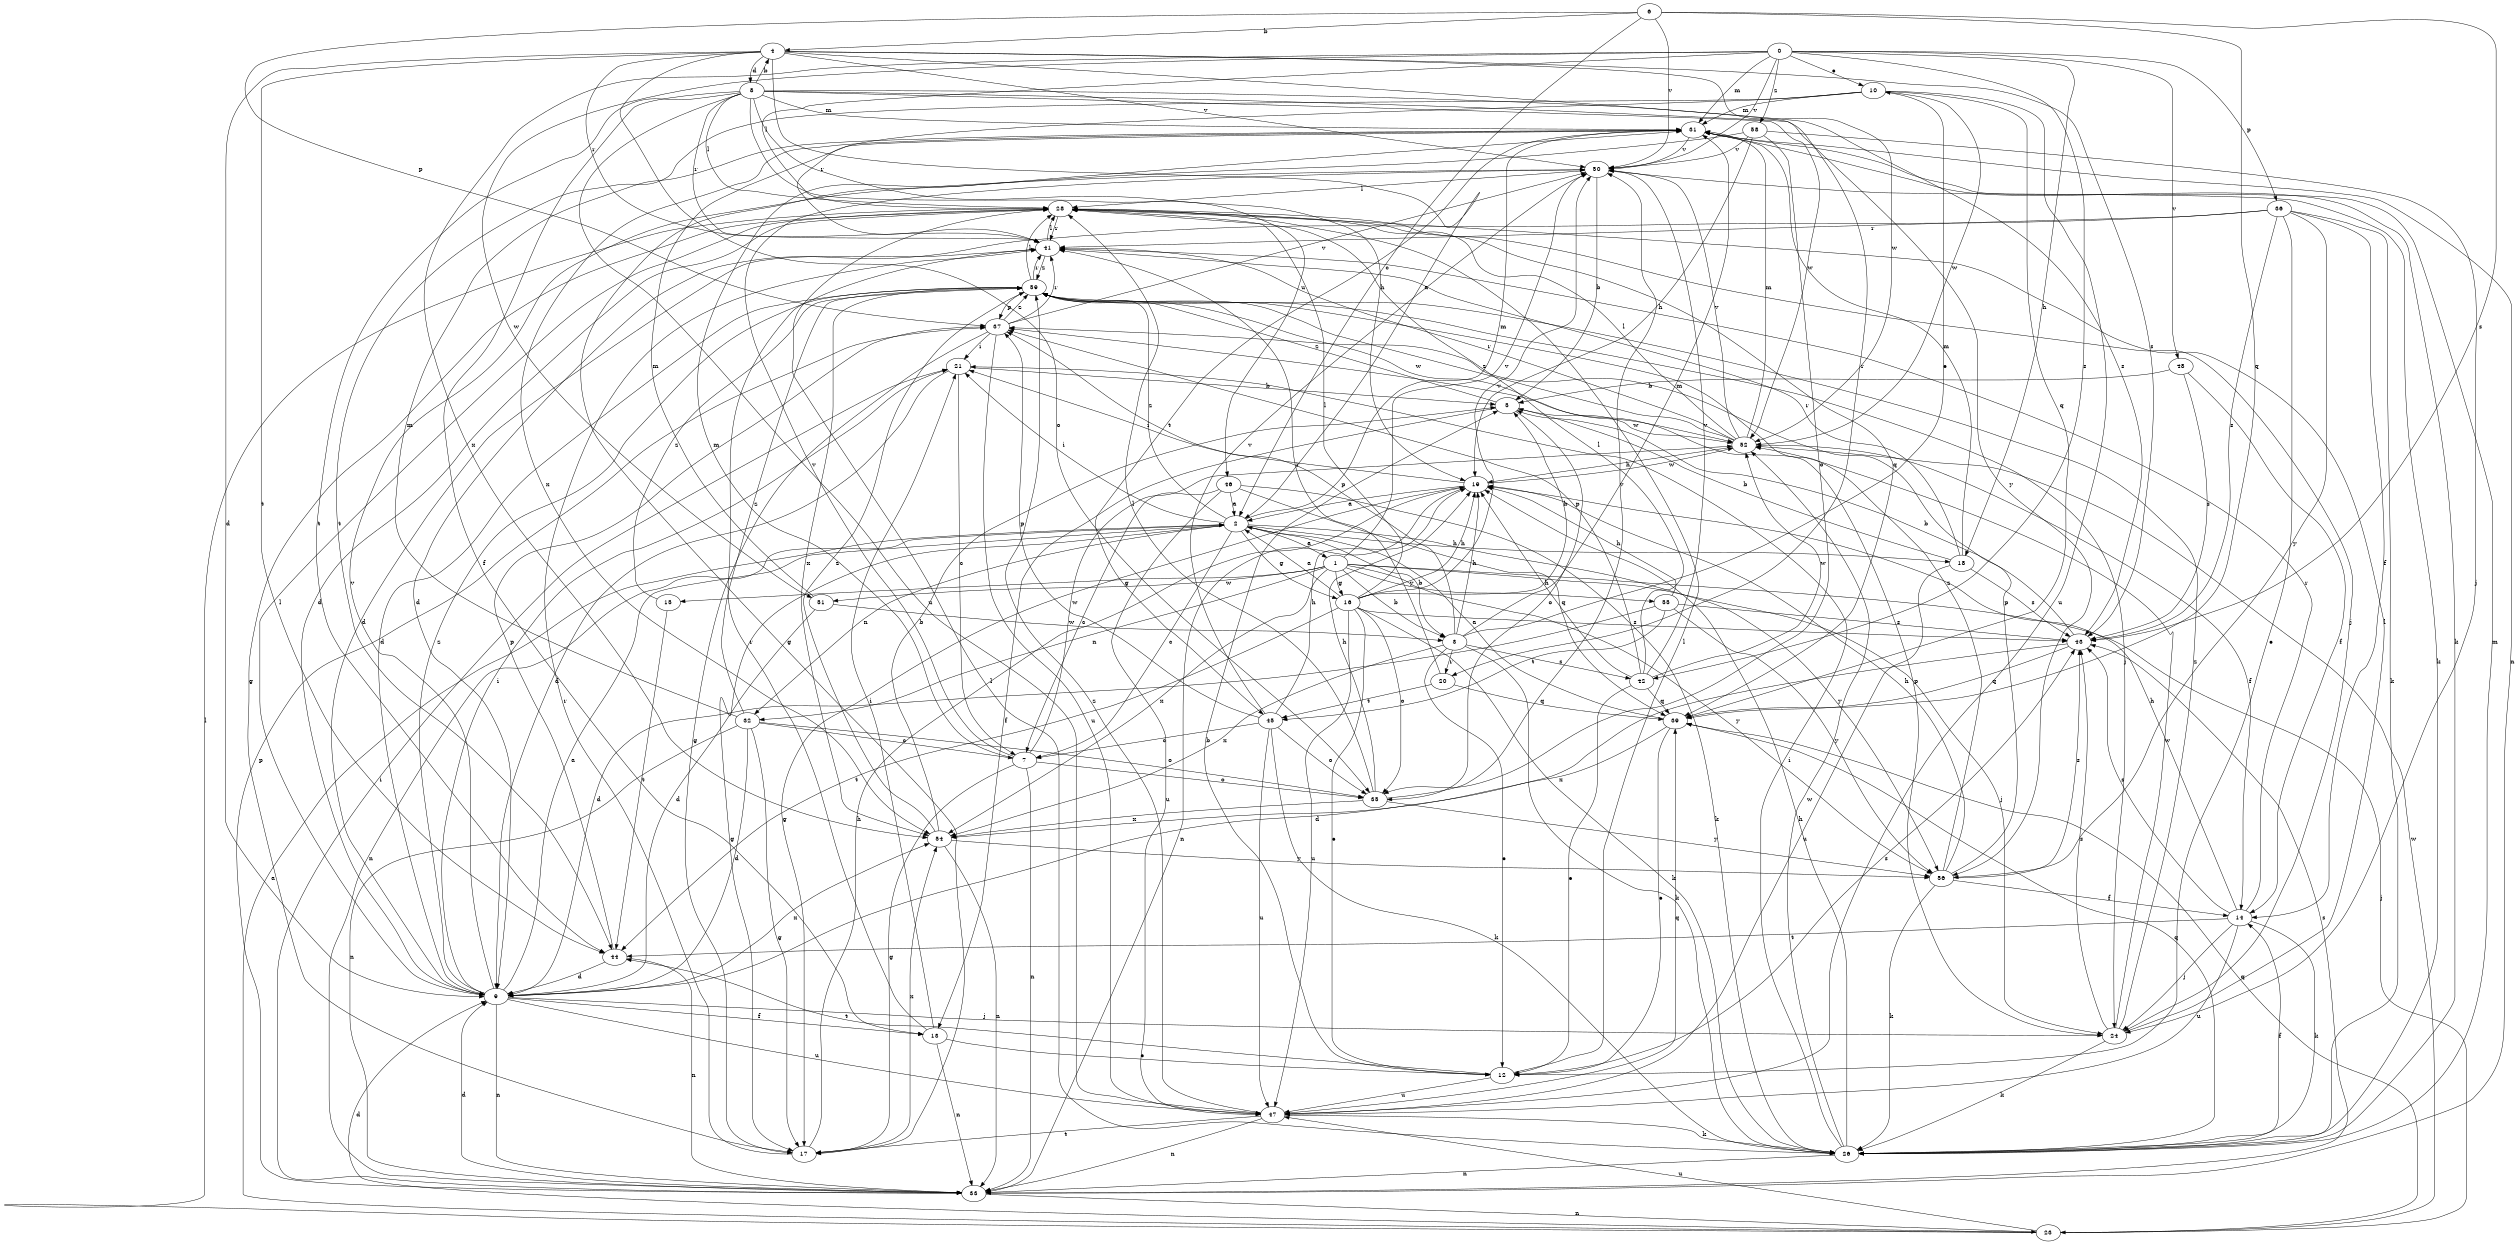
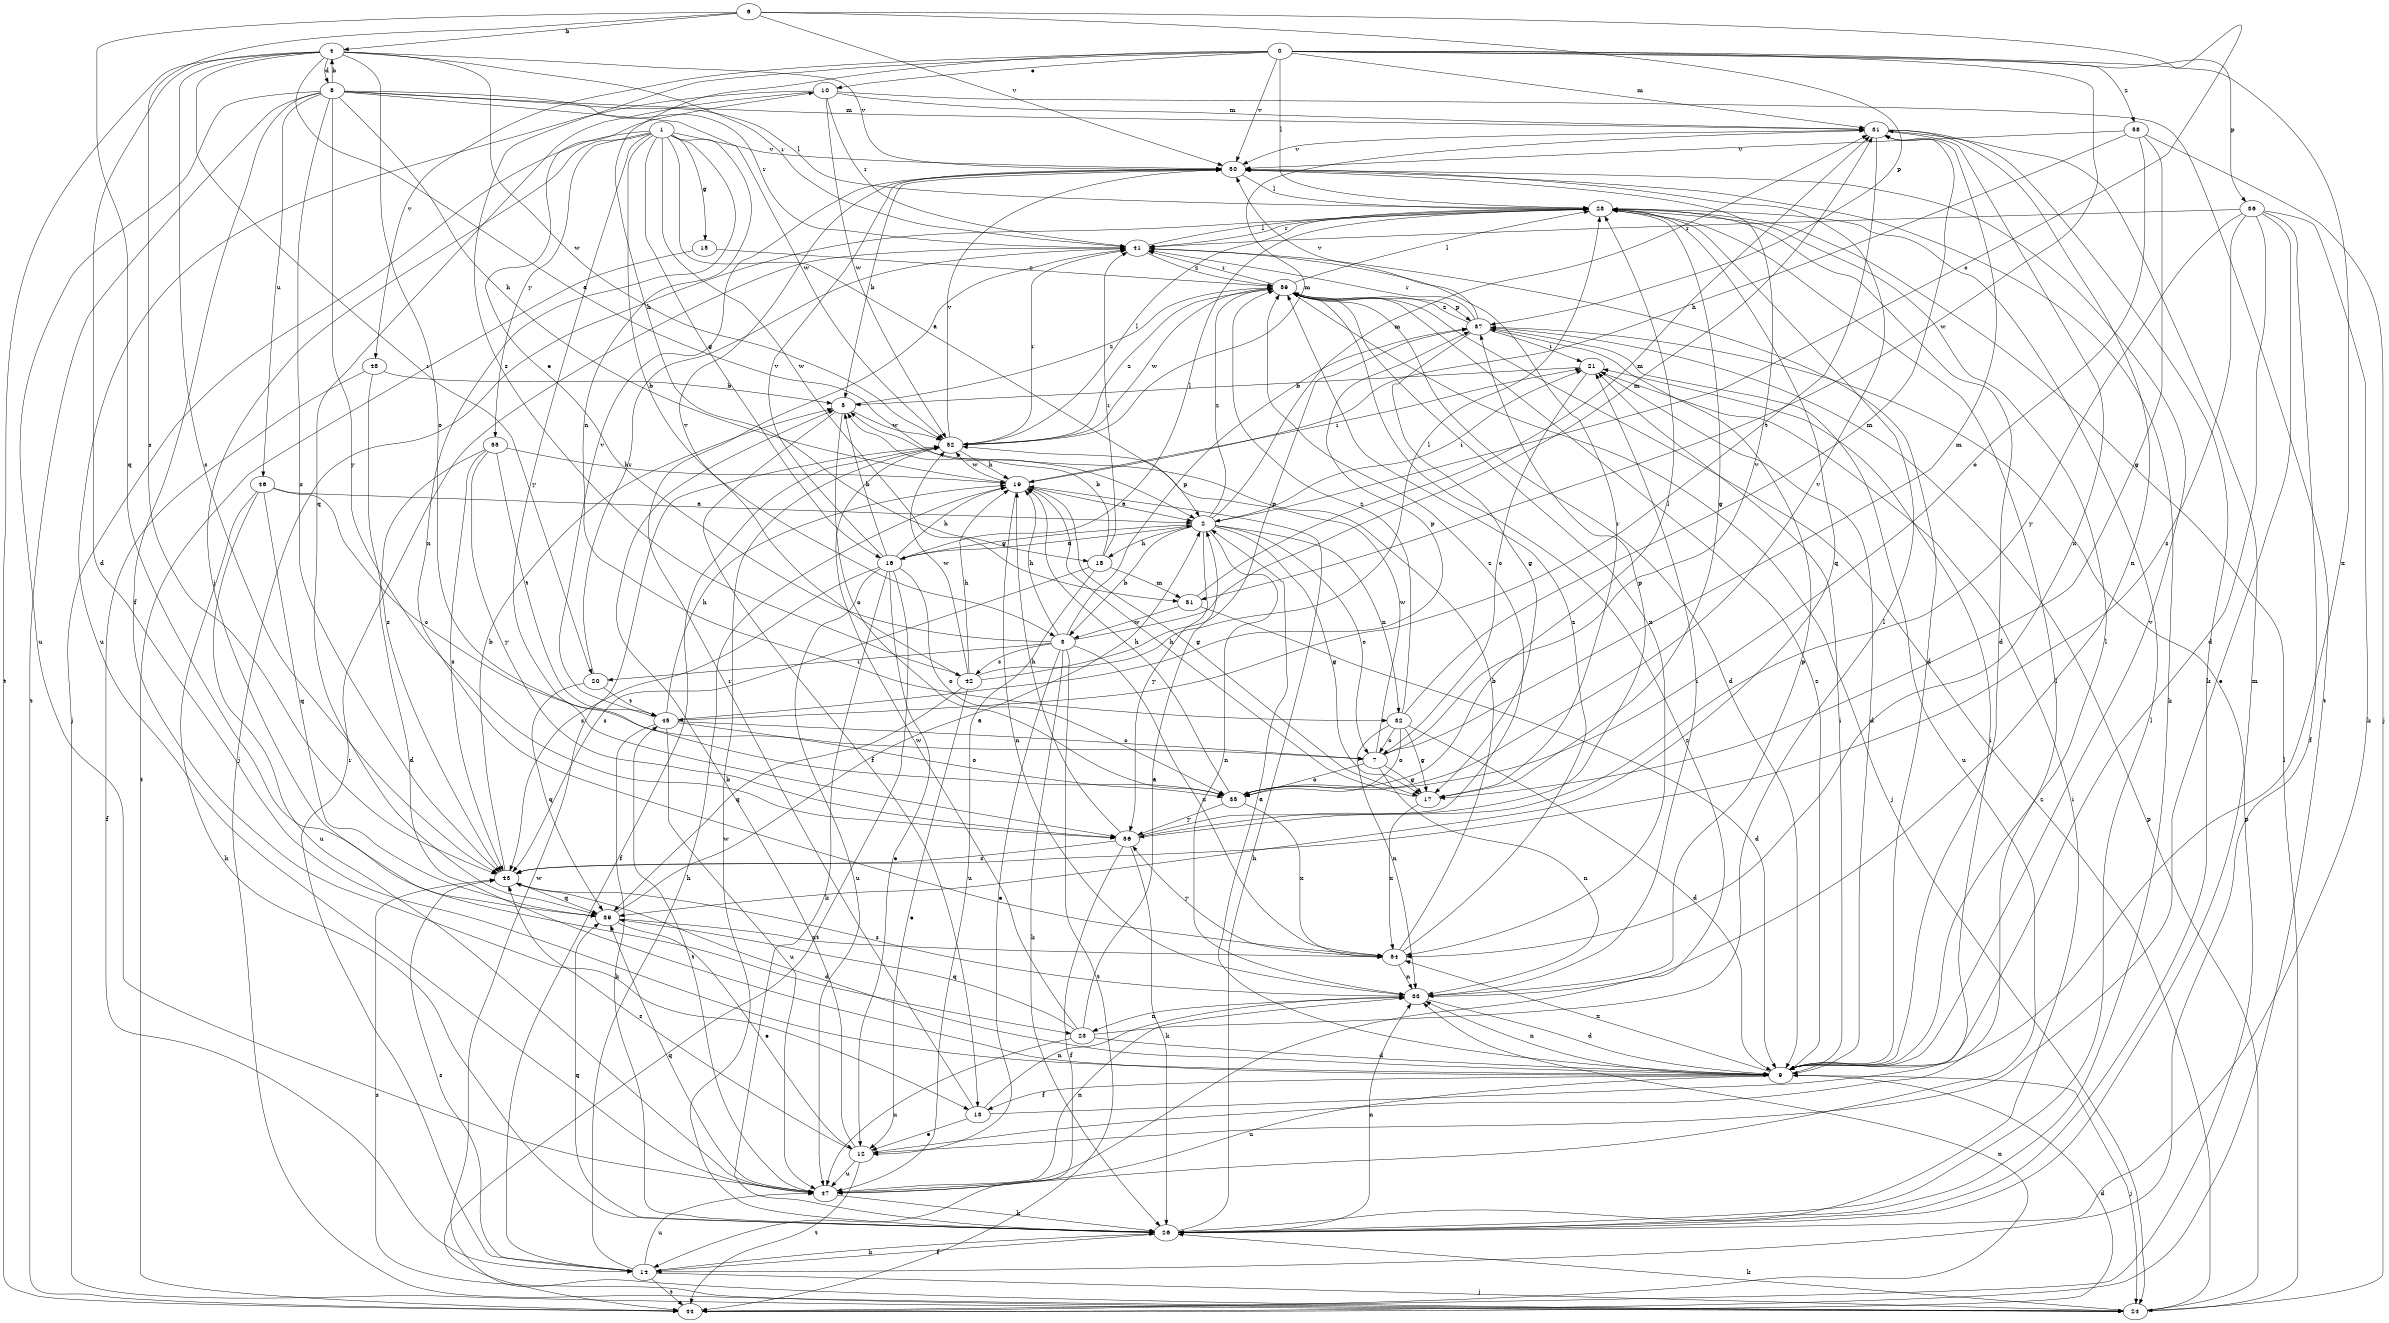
(645, 79) -> (2343, 242)
(1872, 310) -> (1144, 581)
(1286, 538) -> (903, 318)
(1041, 1133) -> (693, 971)
none -> (1104, 1134)
